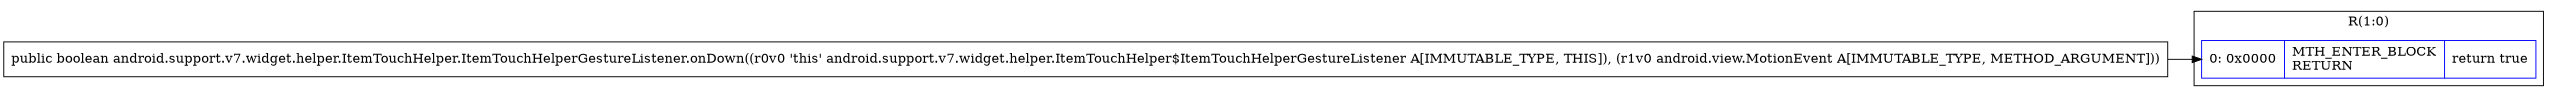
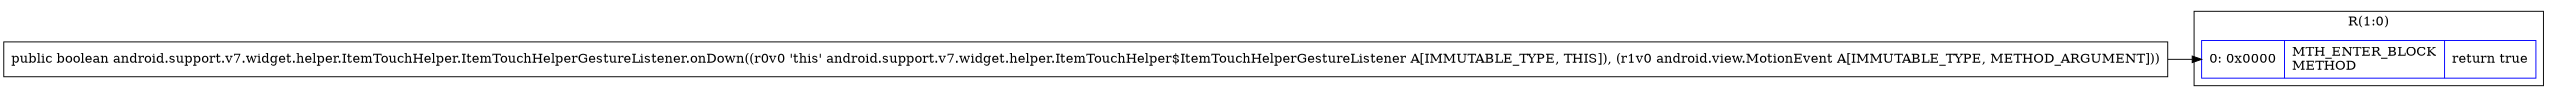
(2323, 66) -> (2325, 66)
